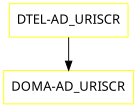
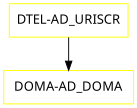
(69, 87) -> (69, 87)
